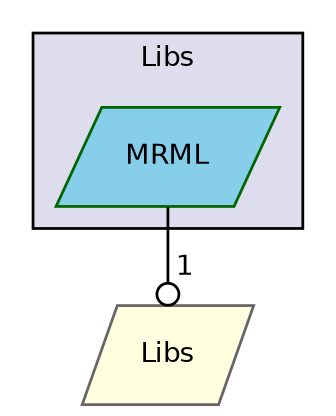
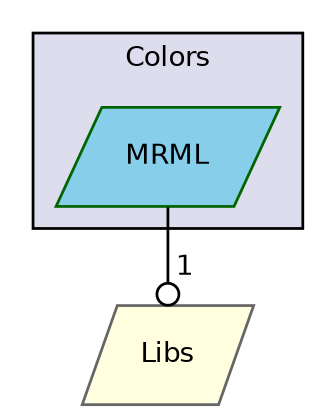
(168, 59) -> (168, 59)
